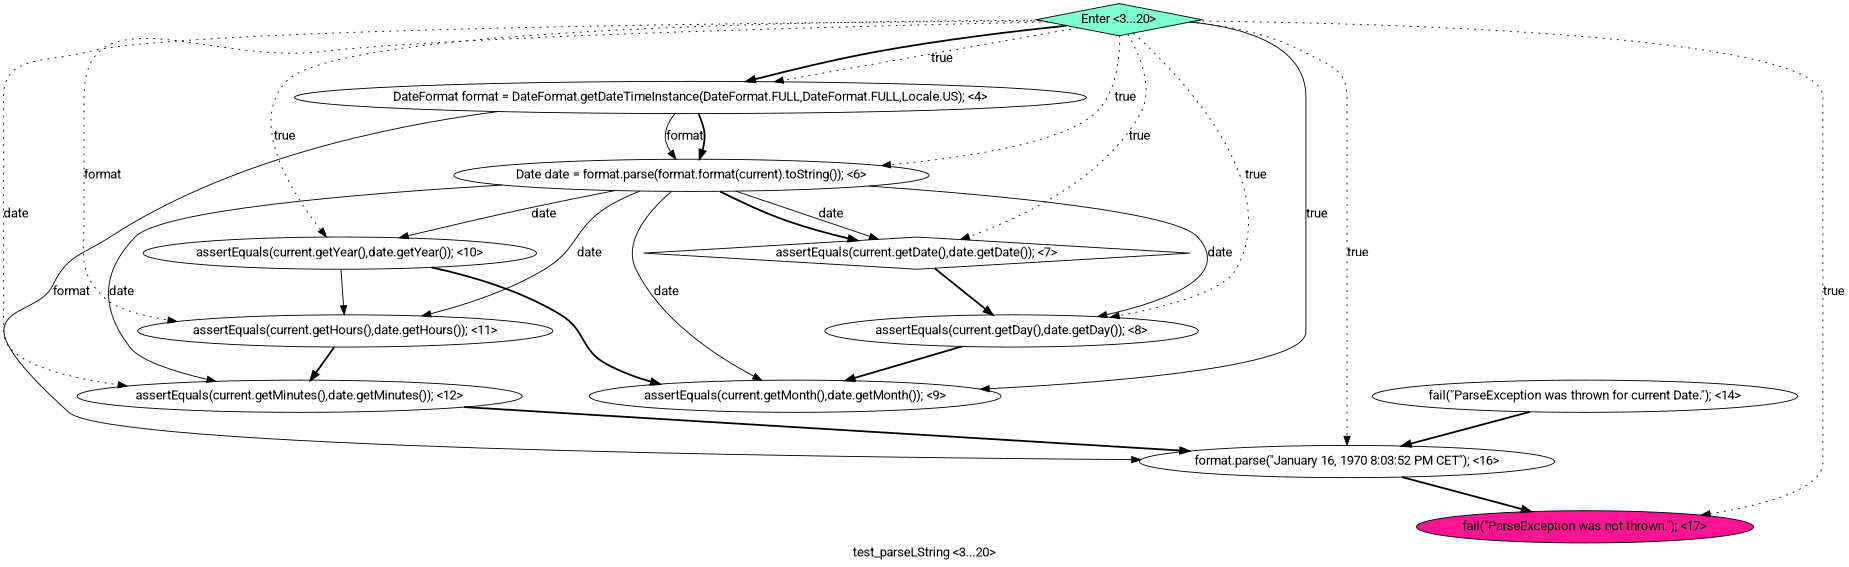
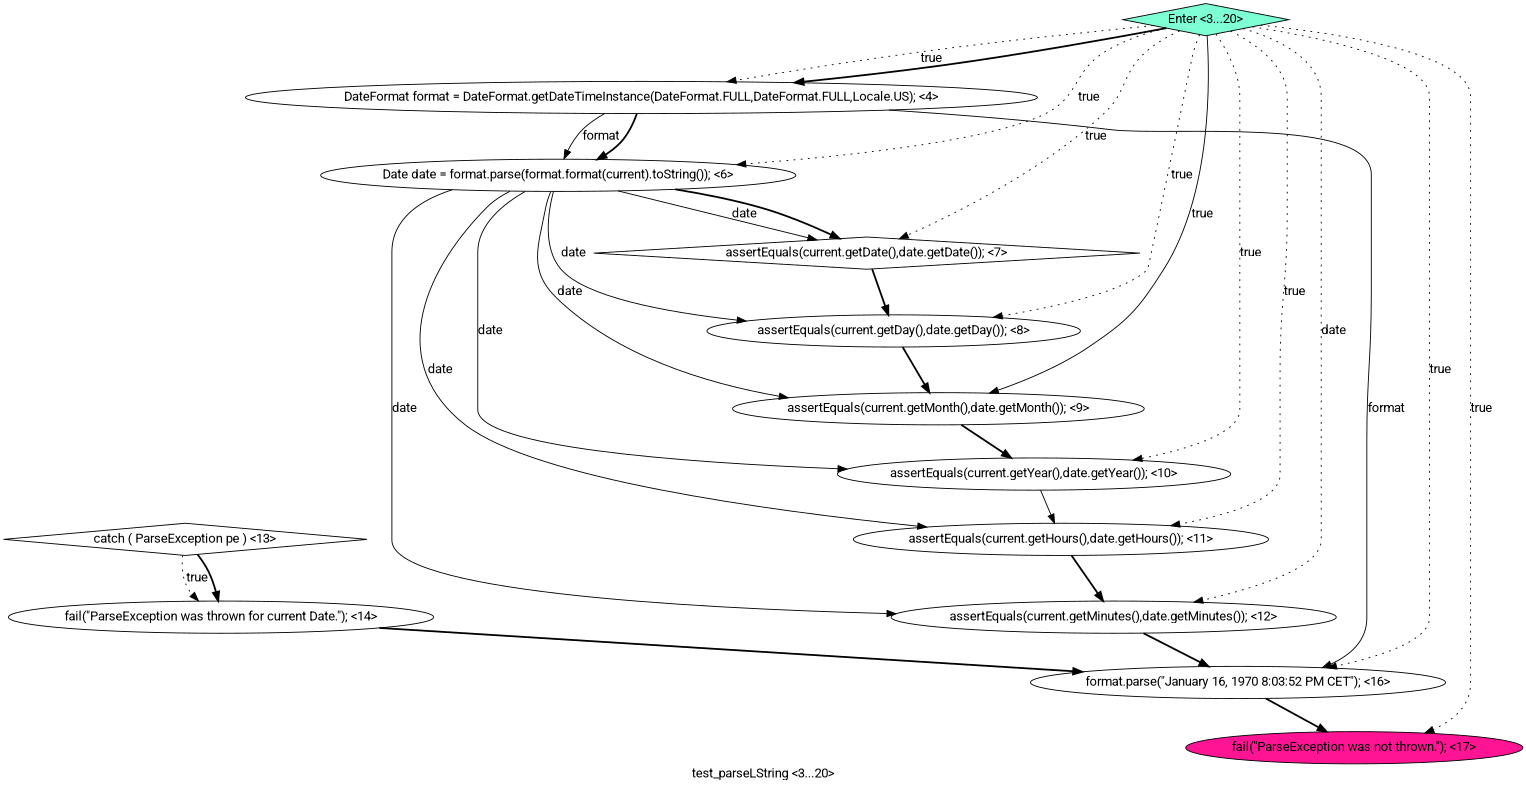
(103, 175) -> (1295, 292)
(551, 309) -> (982, 439)
none -> (185, 539)
